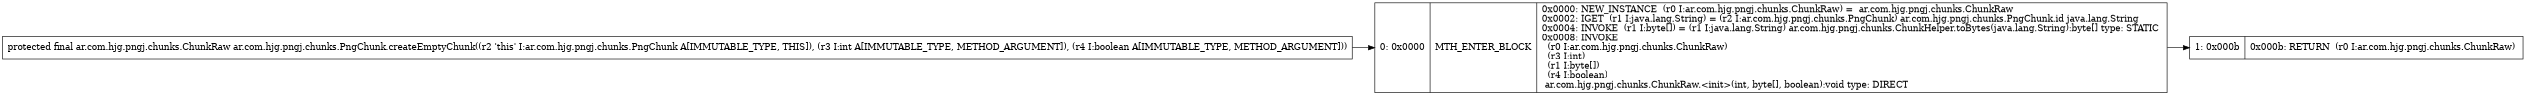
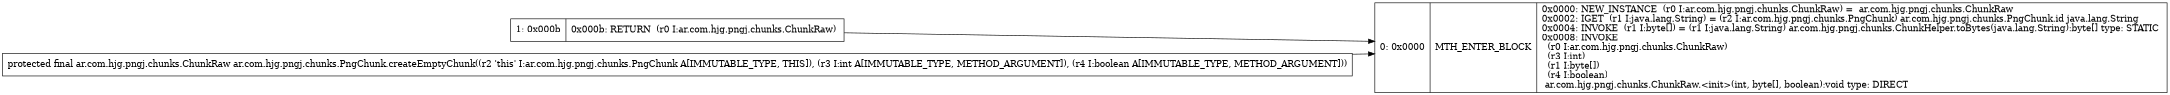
(2175, 48) -> (1106, 37)
